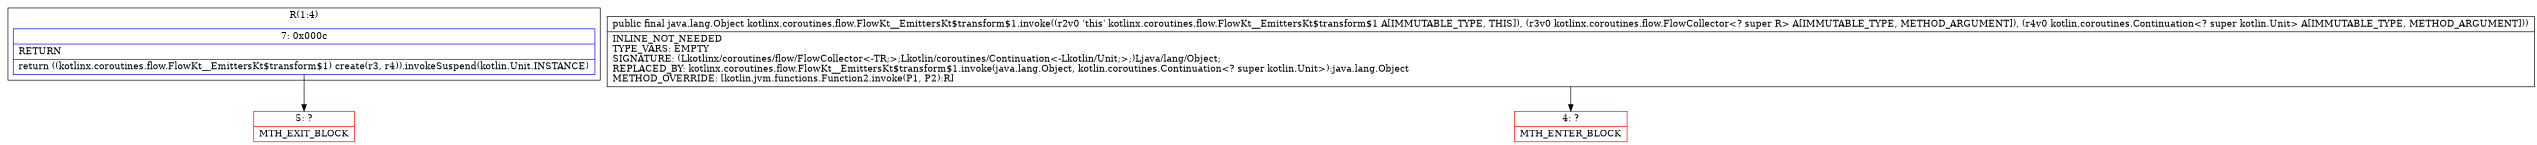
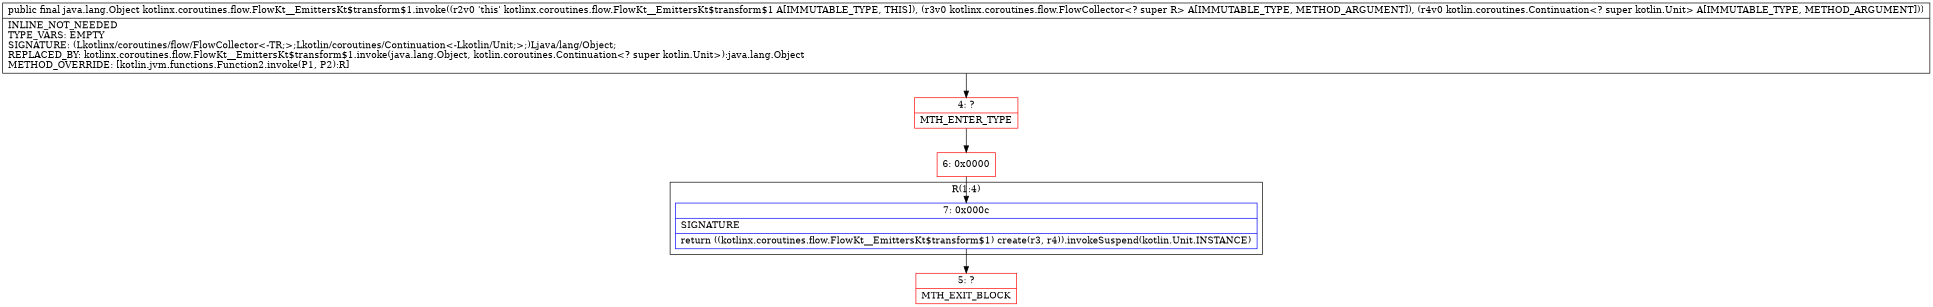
(40, 51) -> (711, 226)
(1571, 134) -> (966, 120)
none -> (966, 165)
